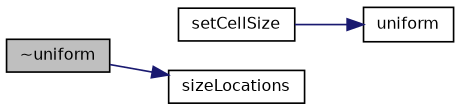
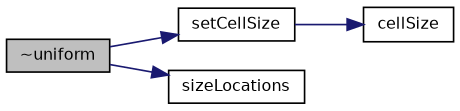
(409, 25) -> (409, 25)
none -> (136, 42)
